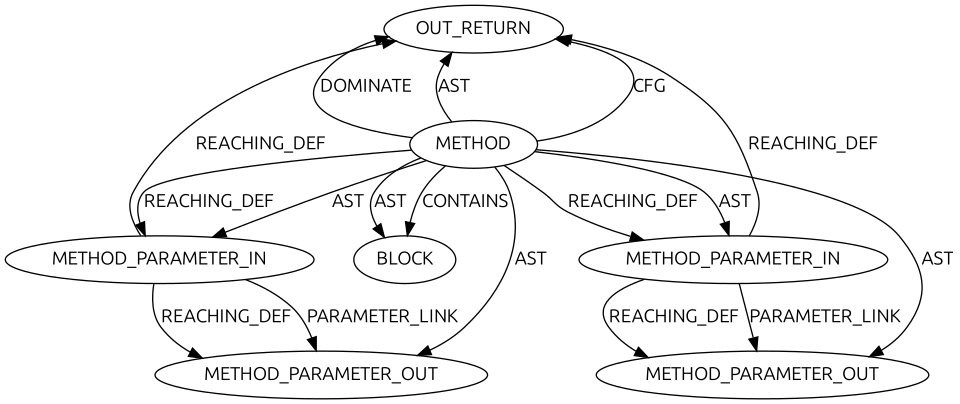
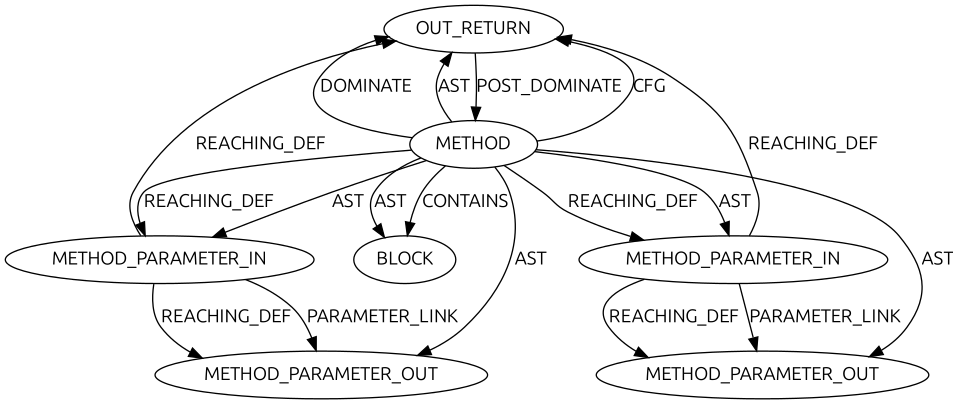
none -> (476, 80)
